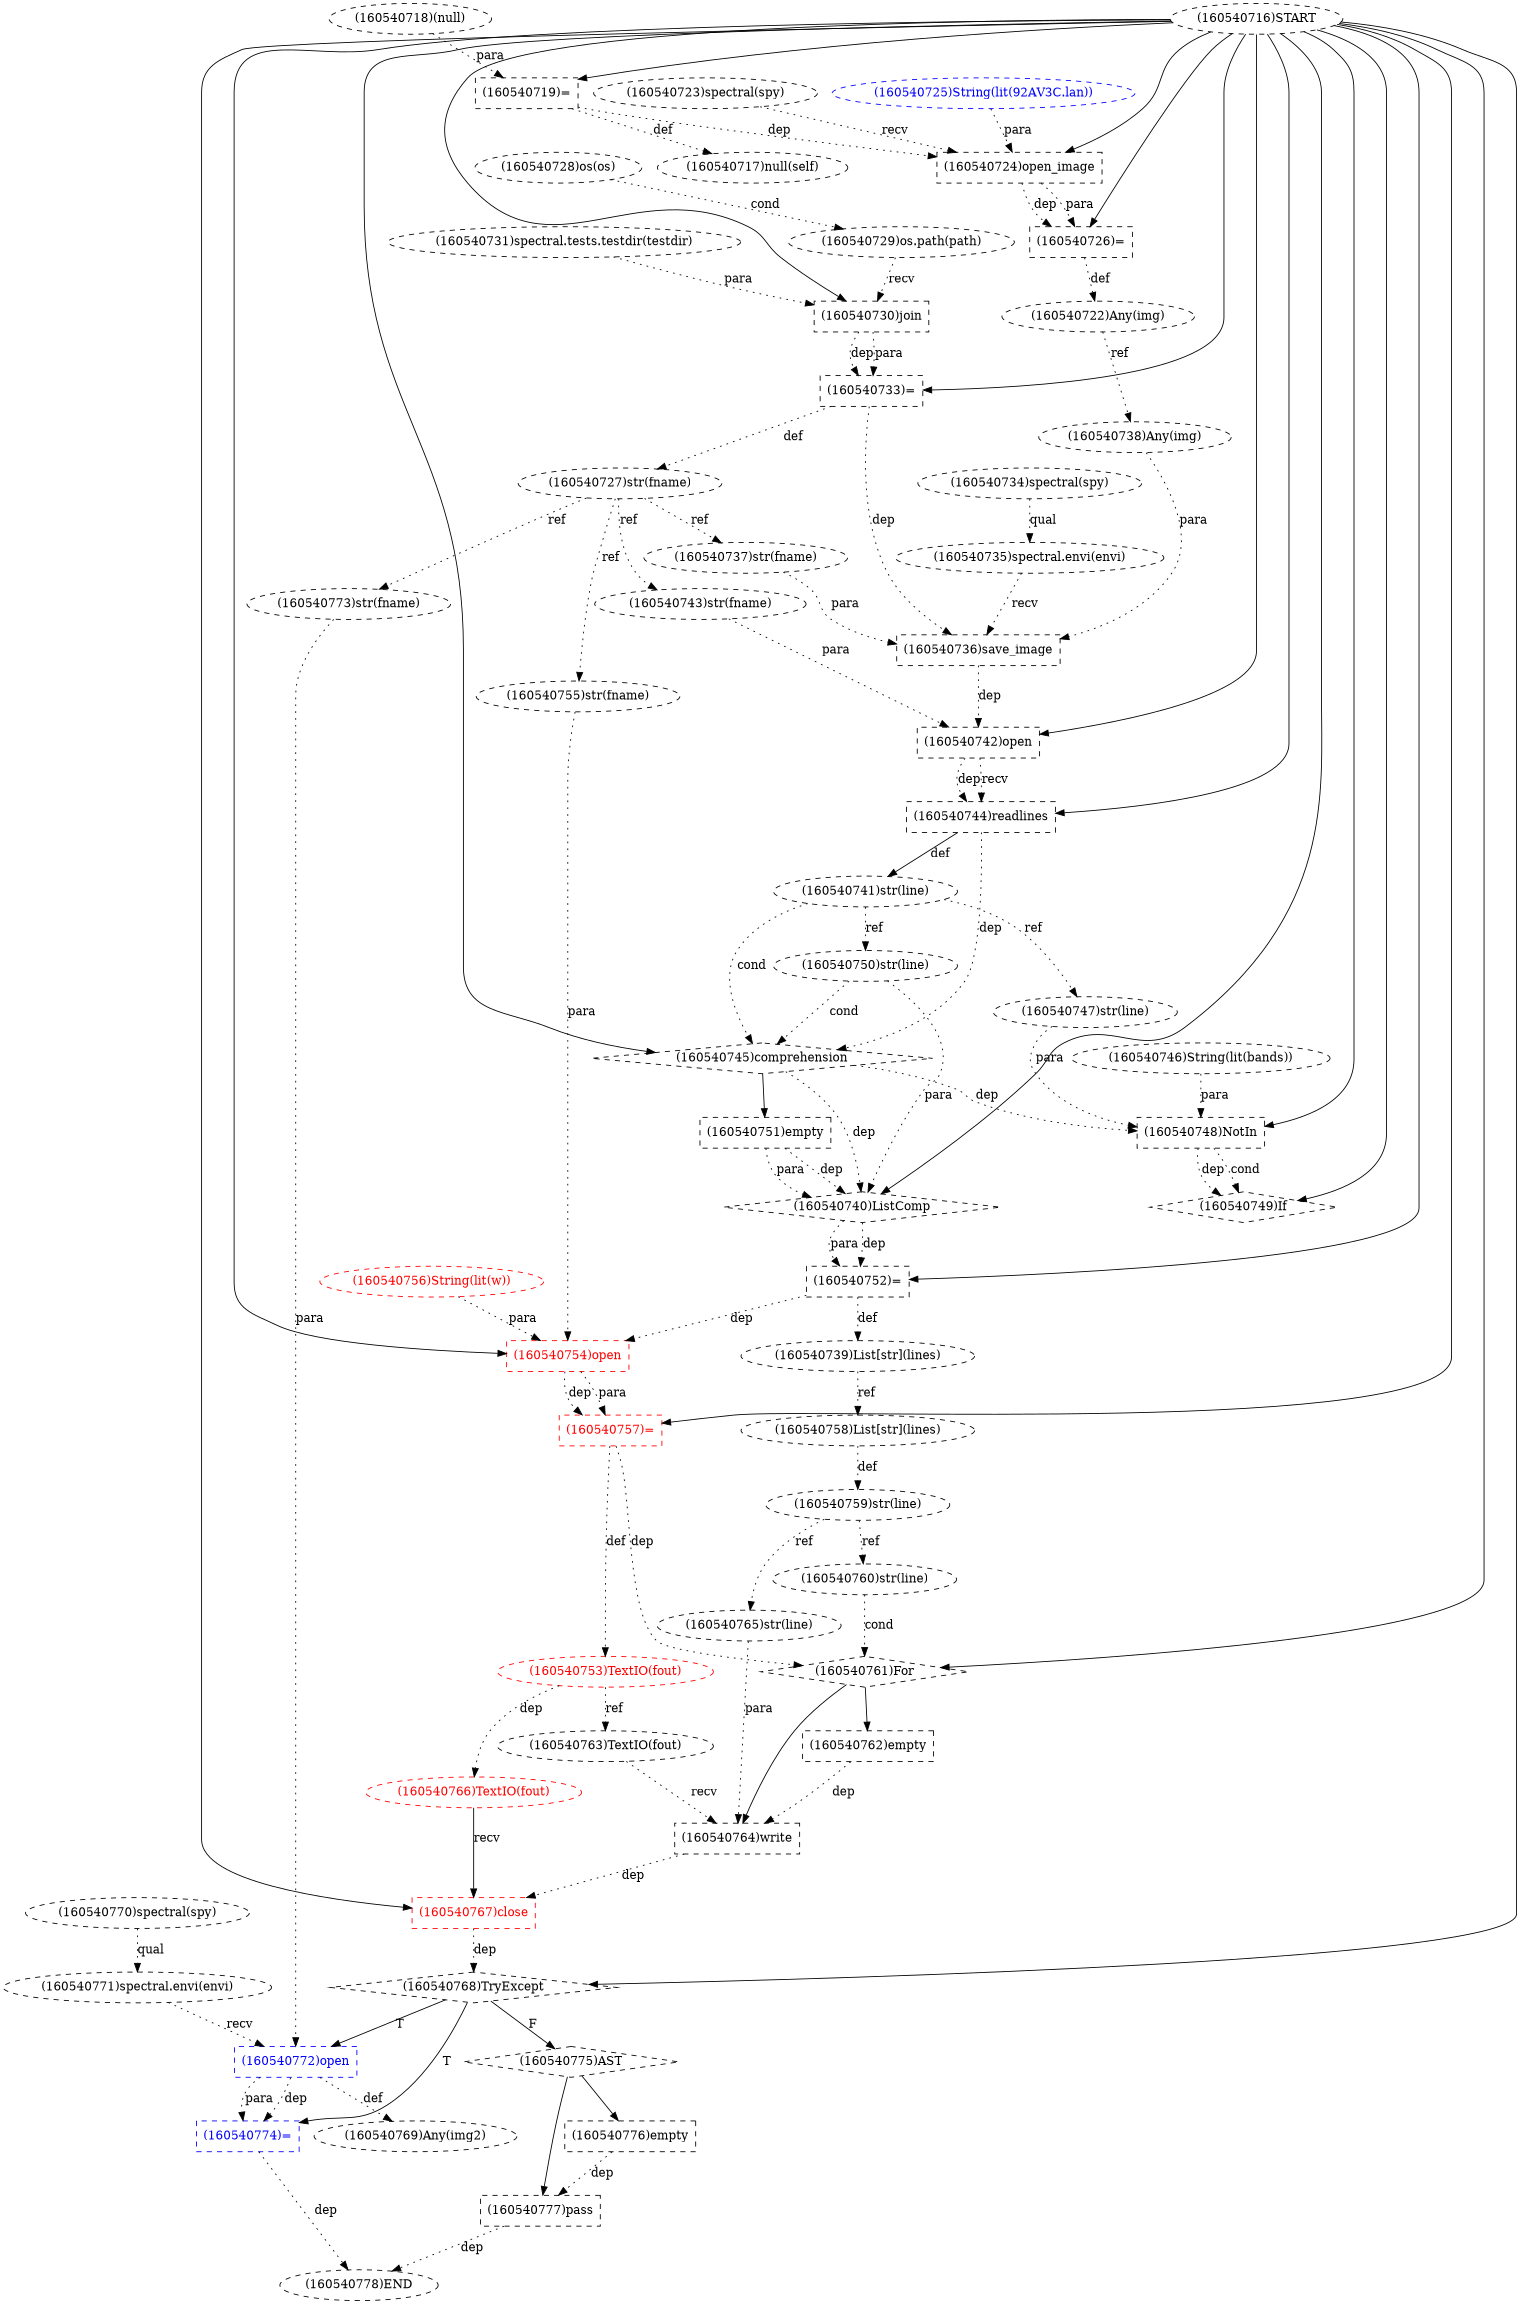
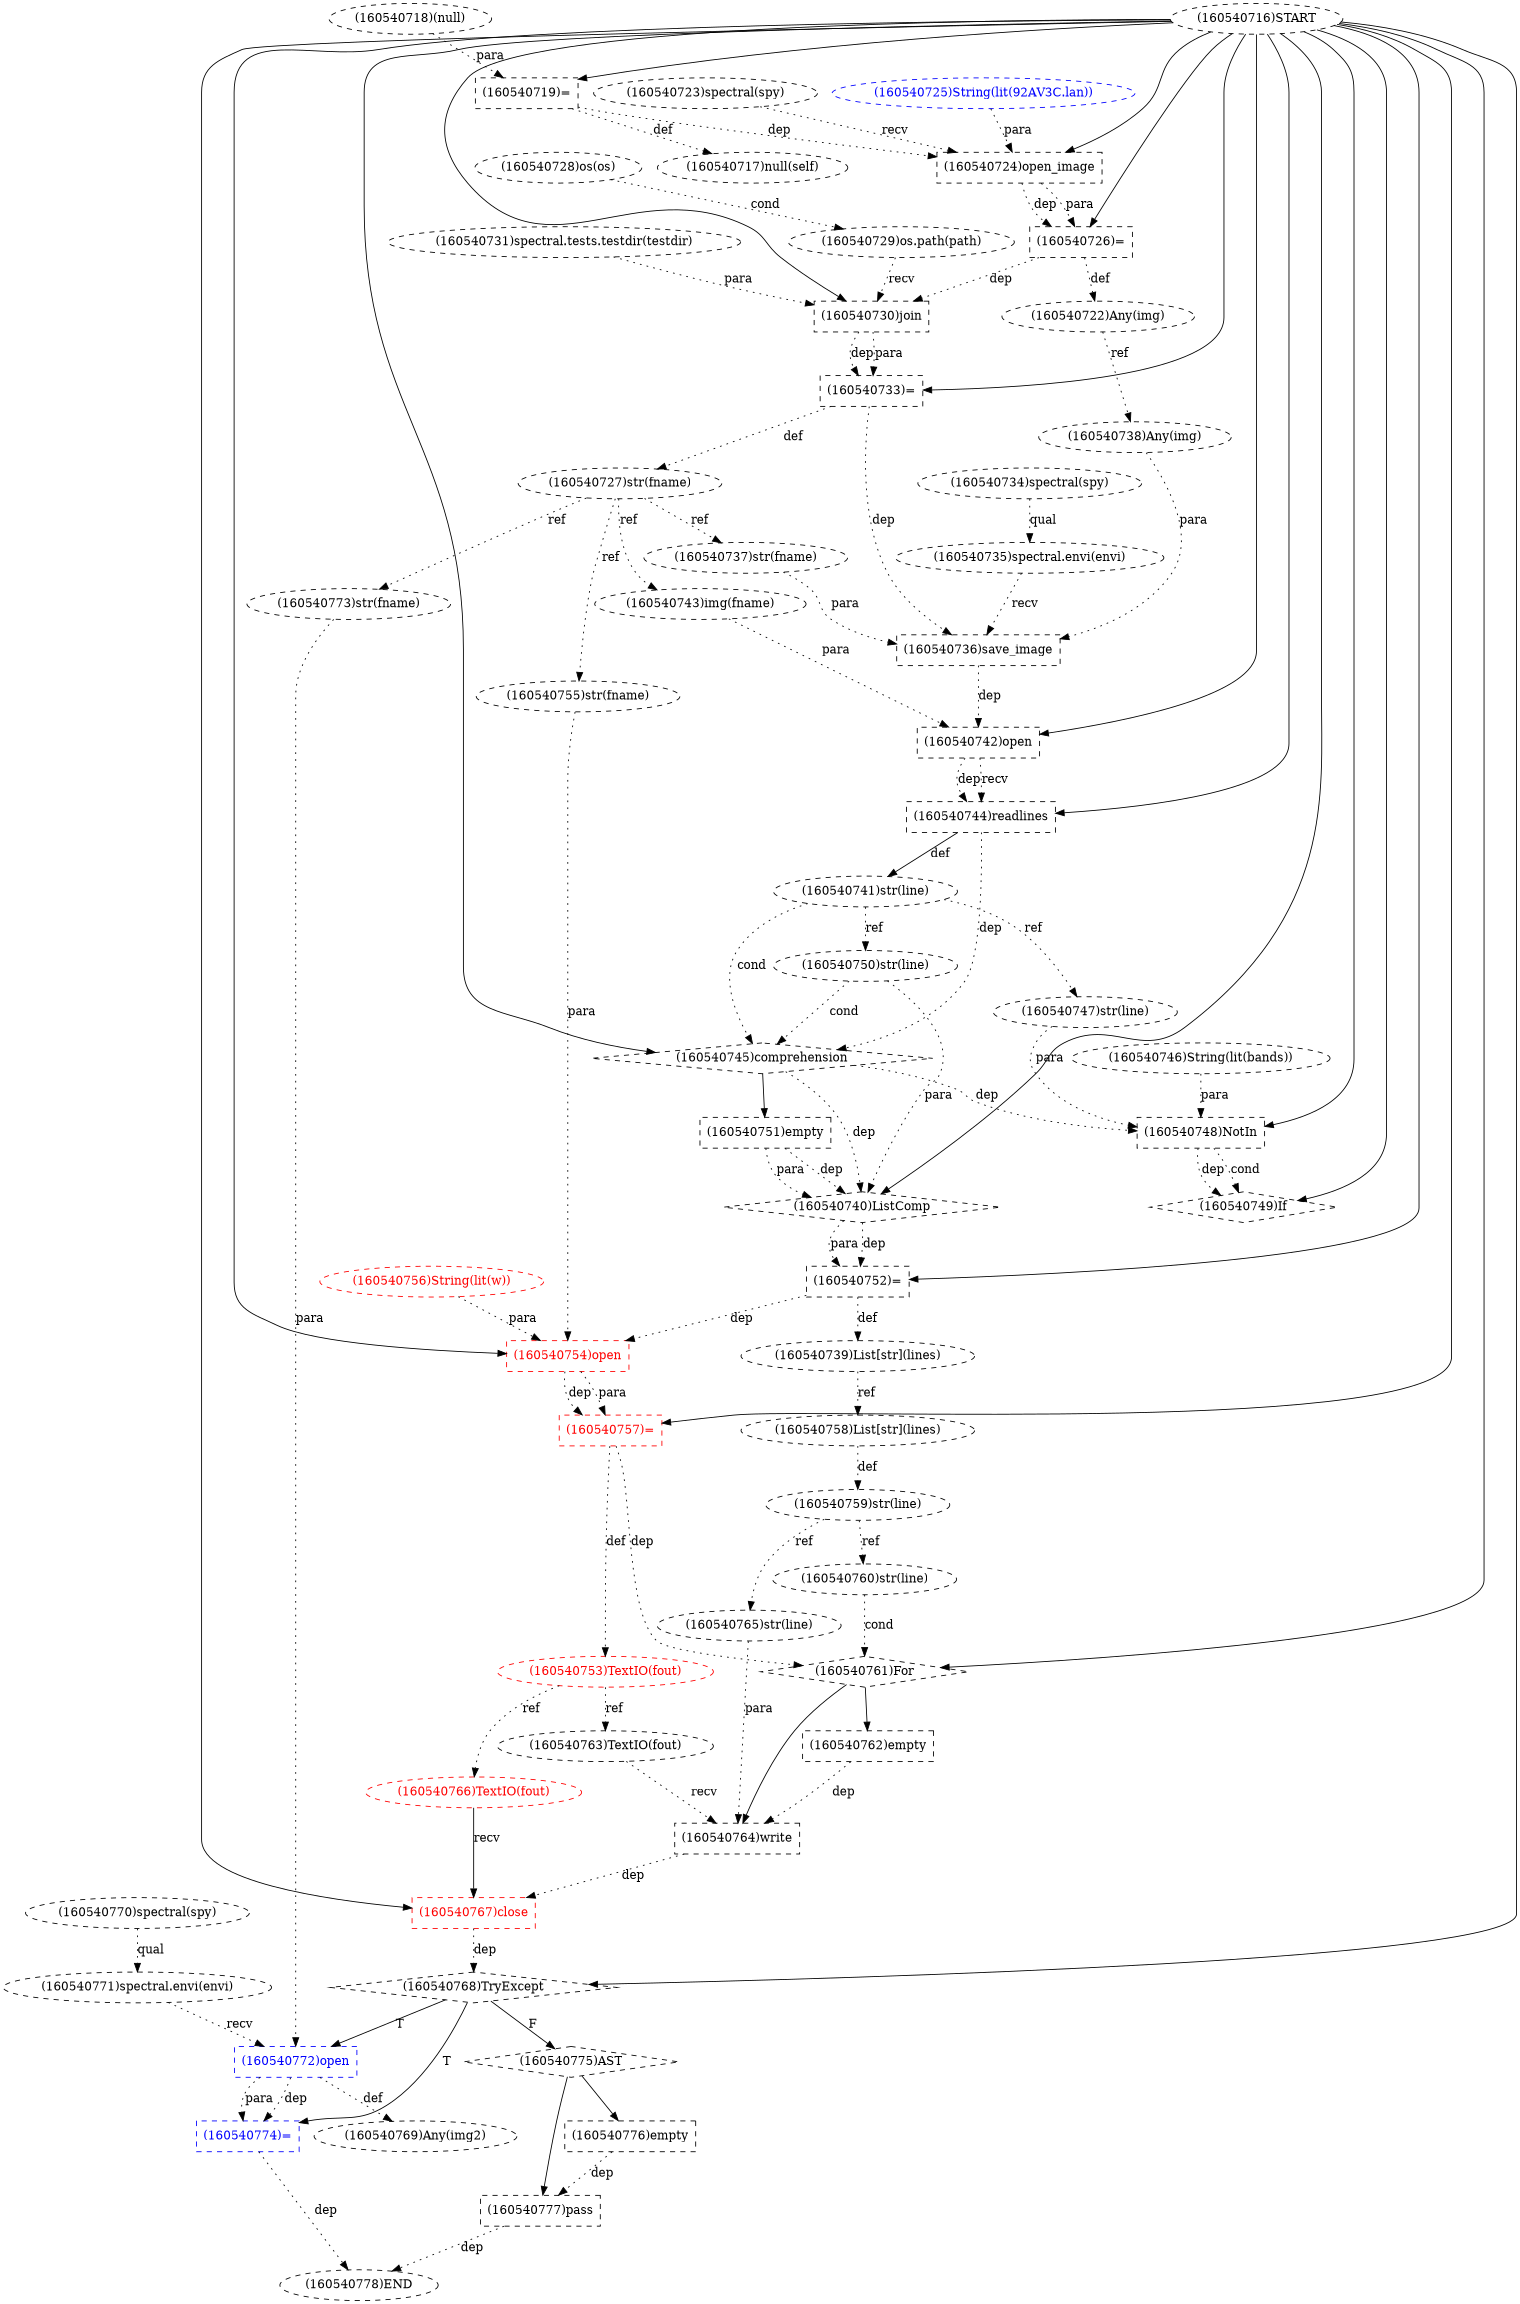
none -> (980, 278)
(700, 604) -> (700, 604)
(531, 1709) -> (531, 1709)
